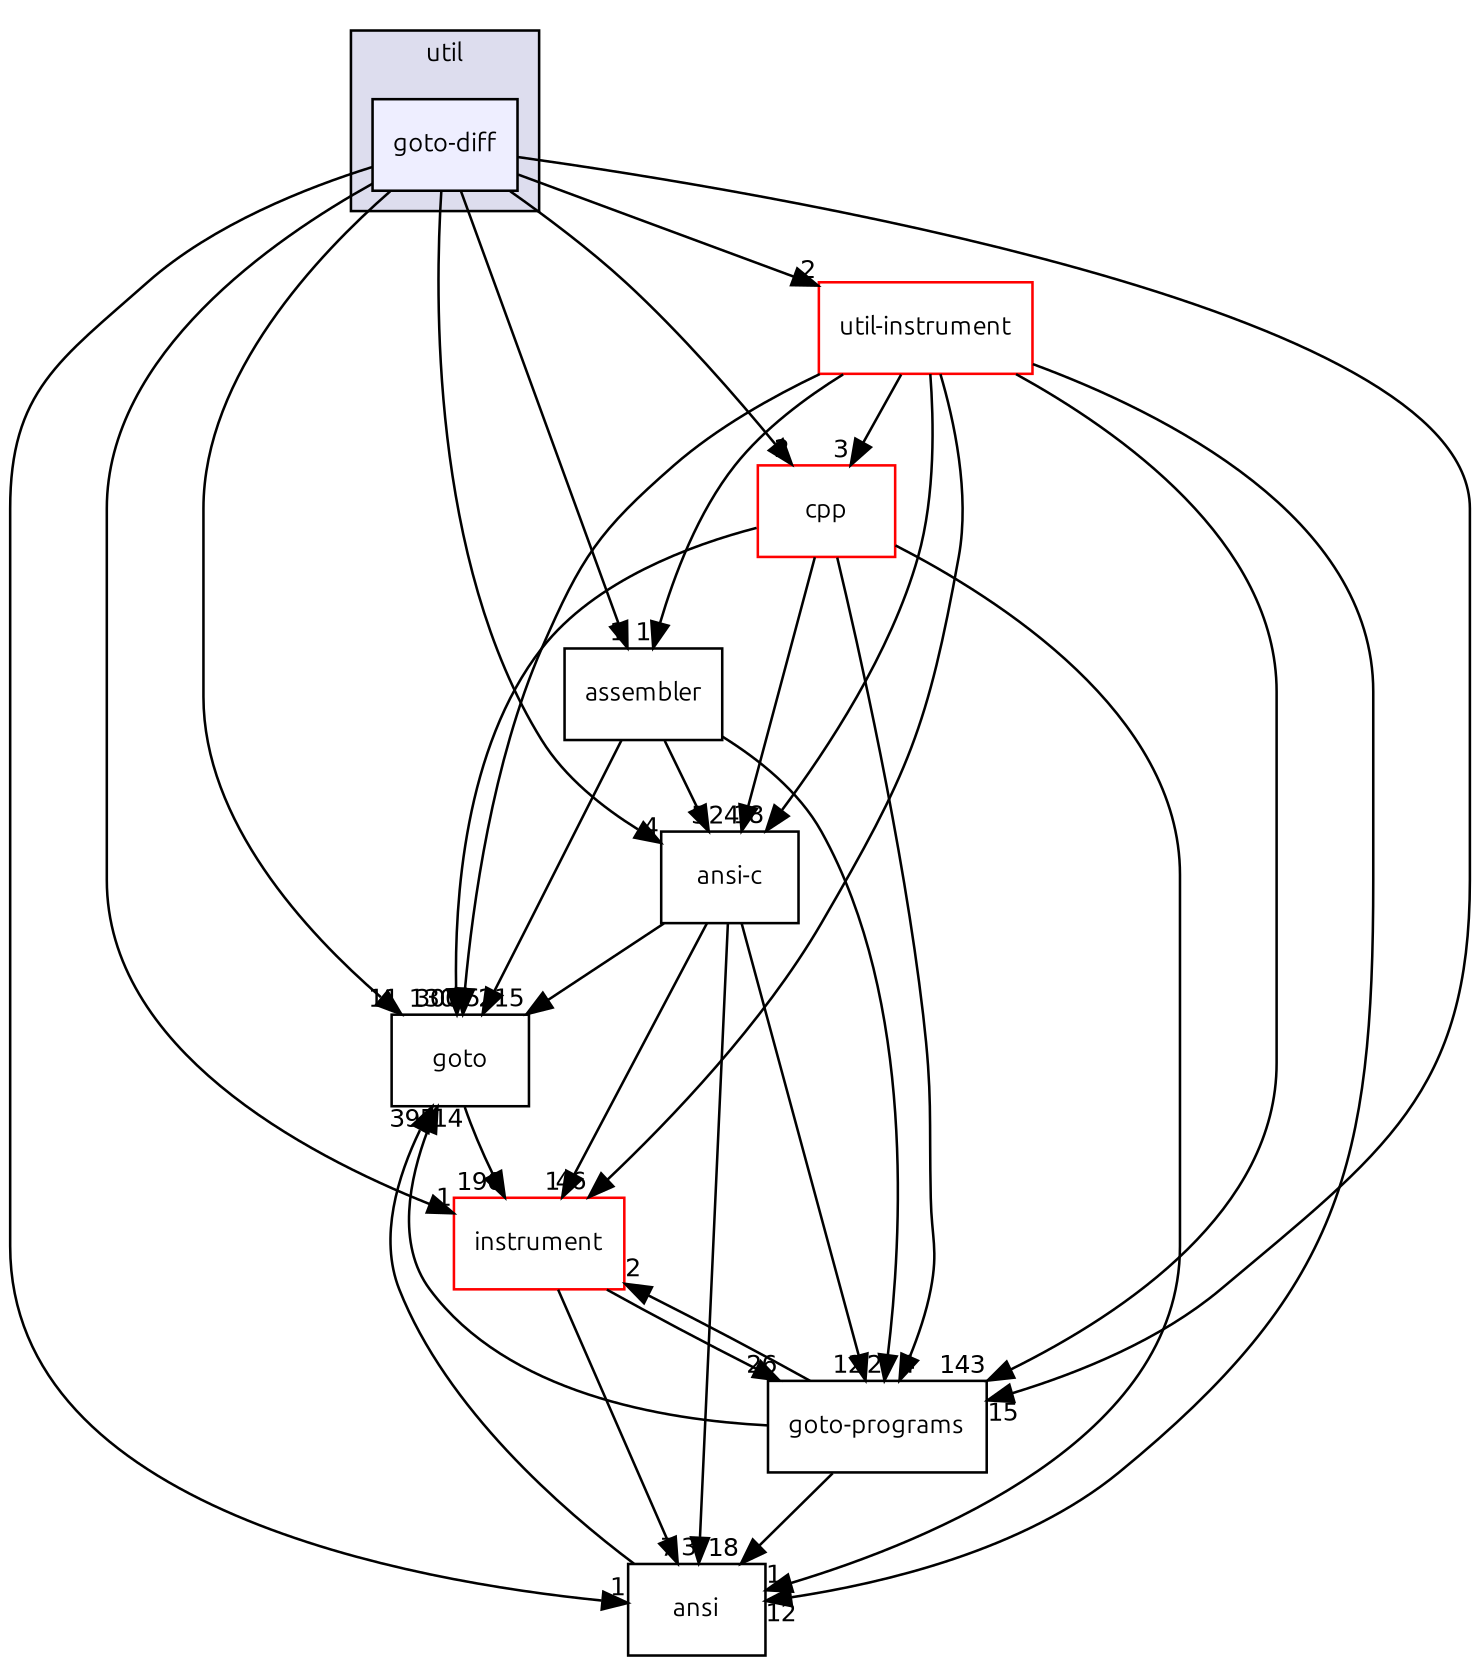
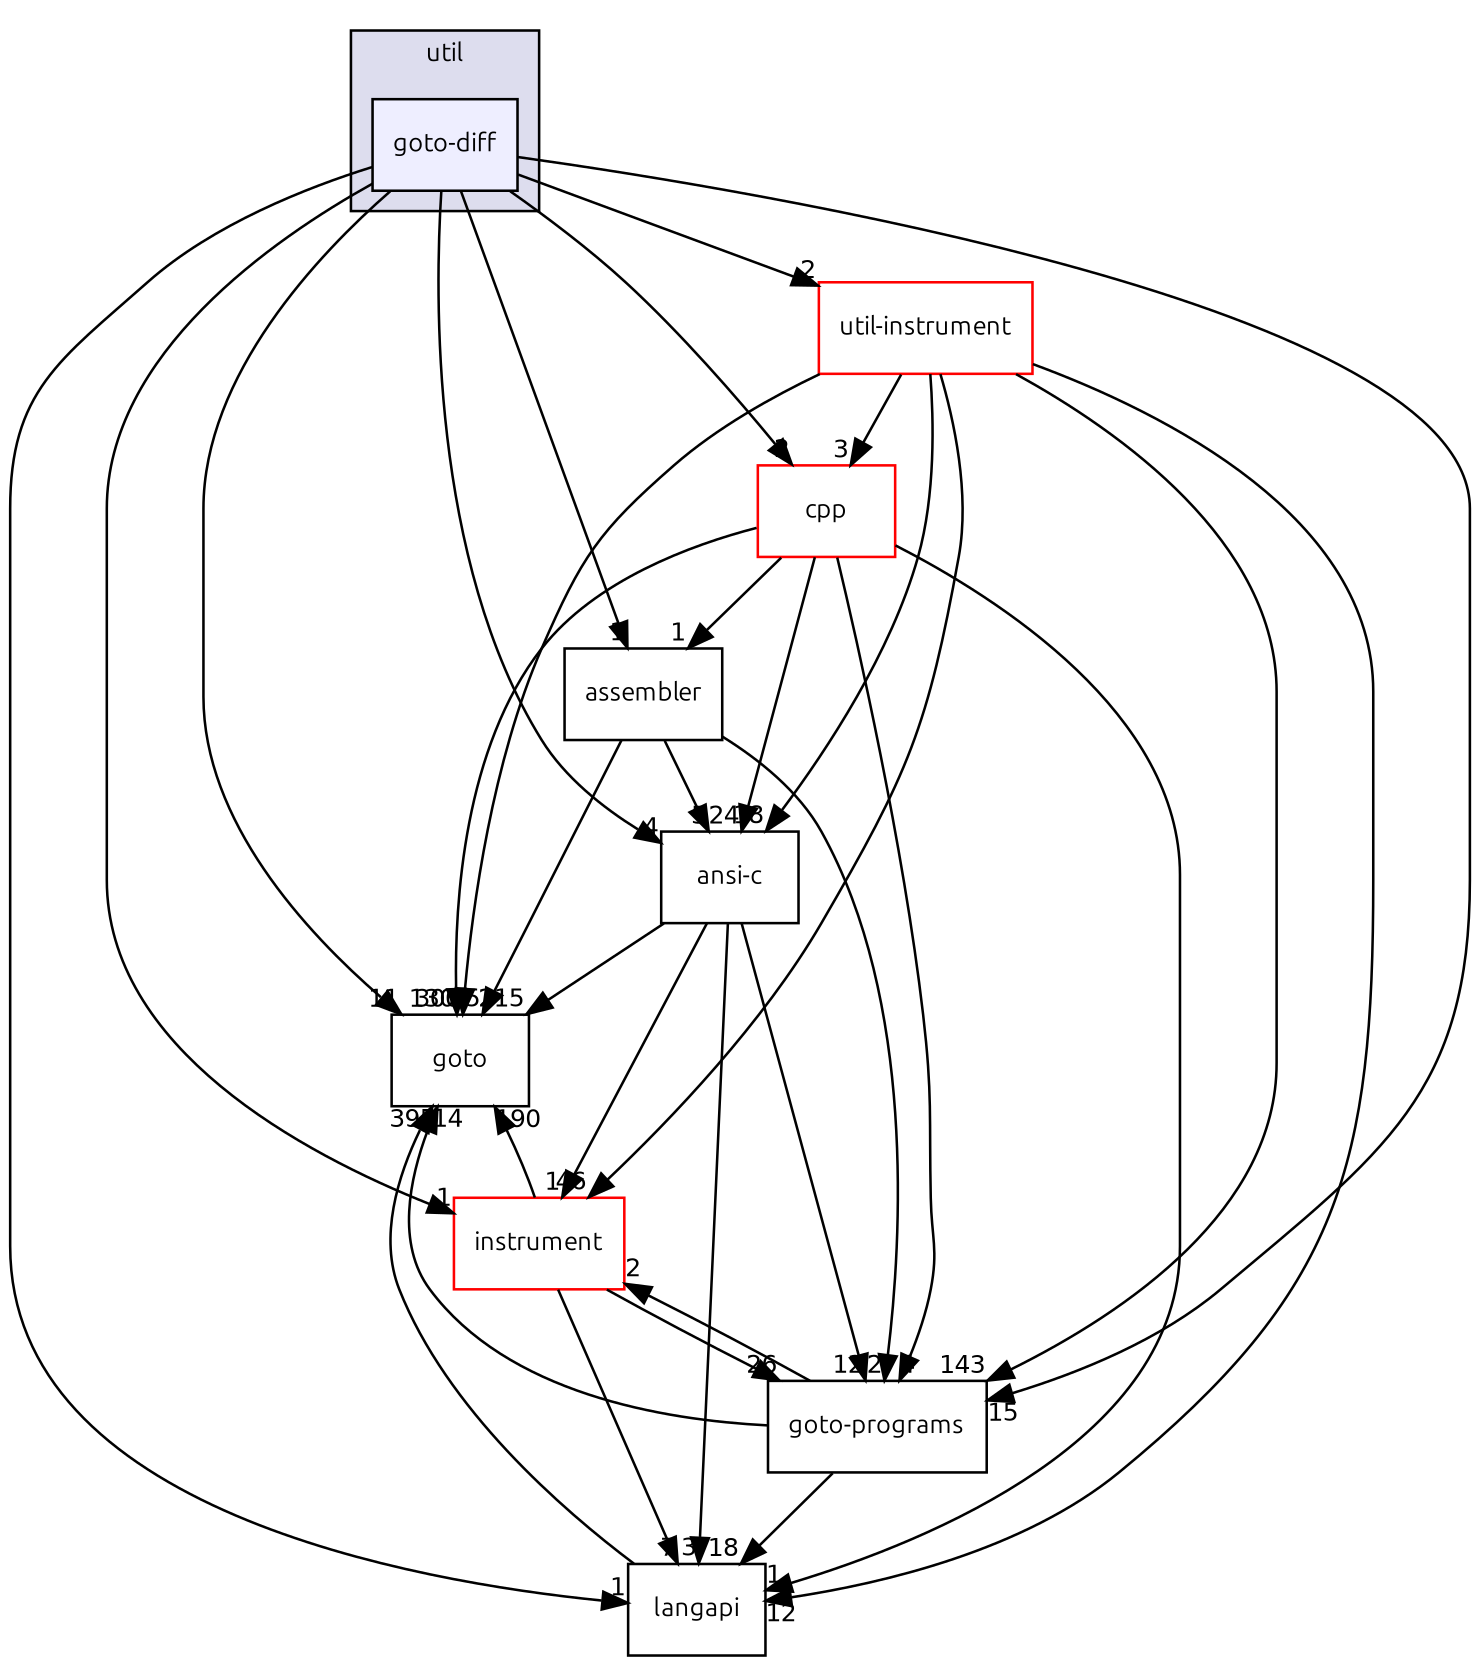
(725, 479) -> (744, 594)
(478, 1141) -> (522, 1163)
(697, 1610) -> (697, 1610)
